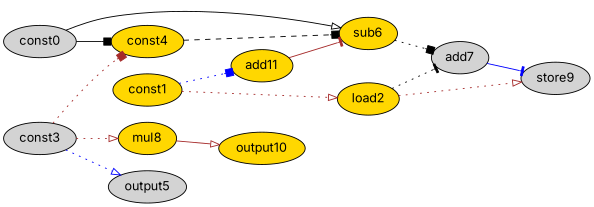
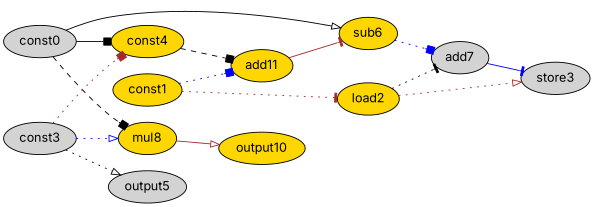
(257, 38) -> (202, 53)
(410, 44) -> (410, 44)
(556, 78) -> (556, 78)
(255, 94) -> (255, 94)
none -> (87, 95)
(93, 138) -> (93, 138)
(89, 161) -> (89, 161)
